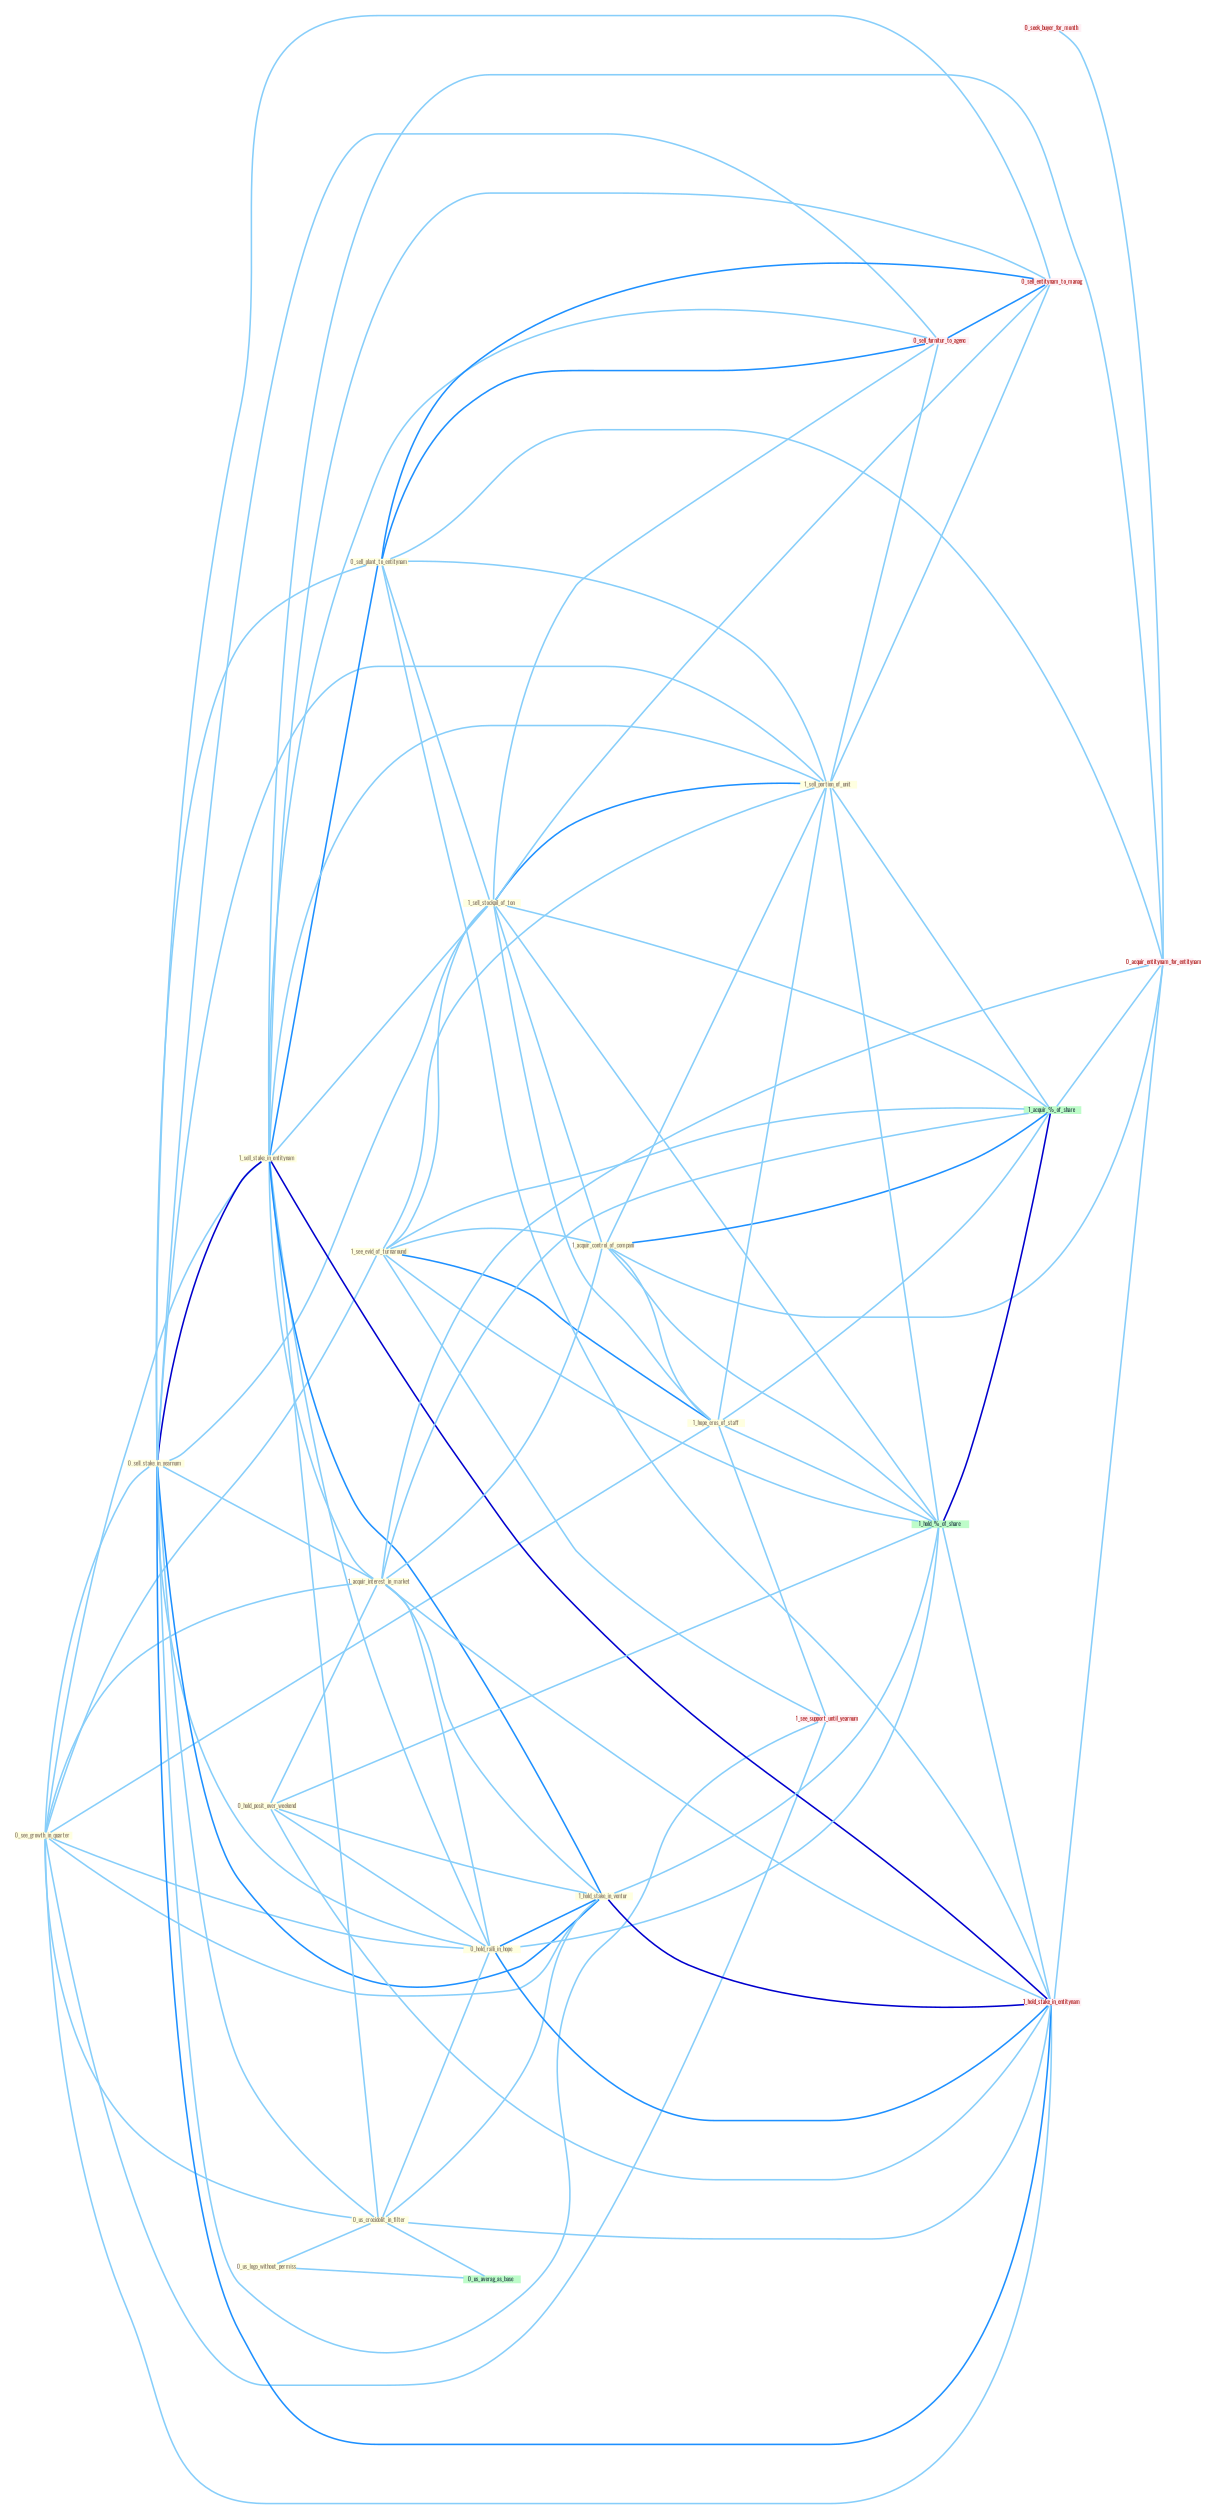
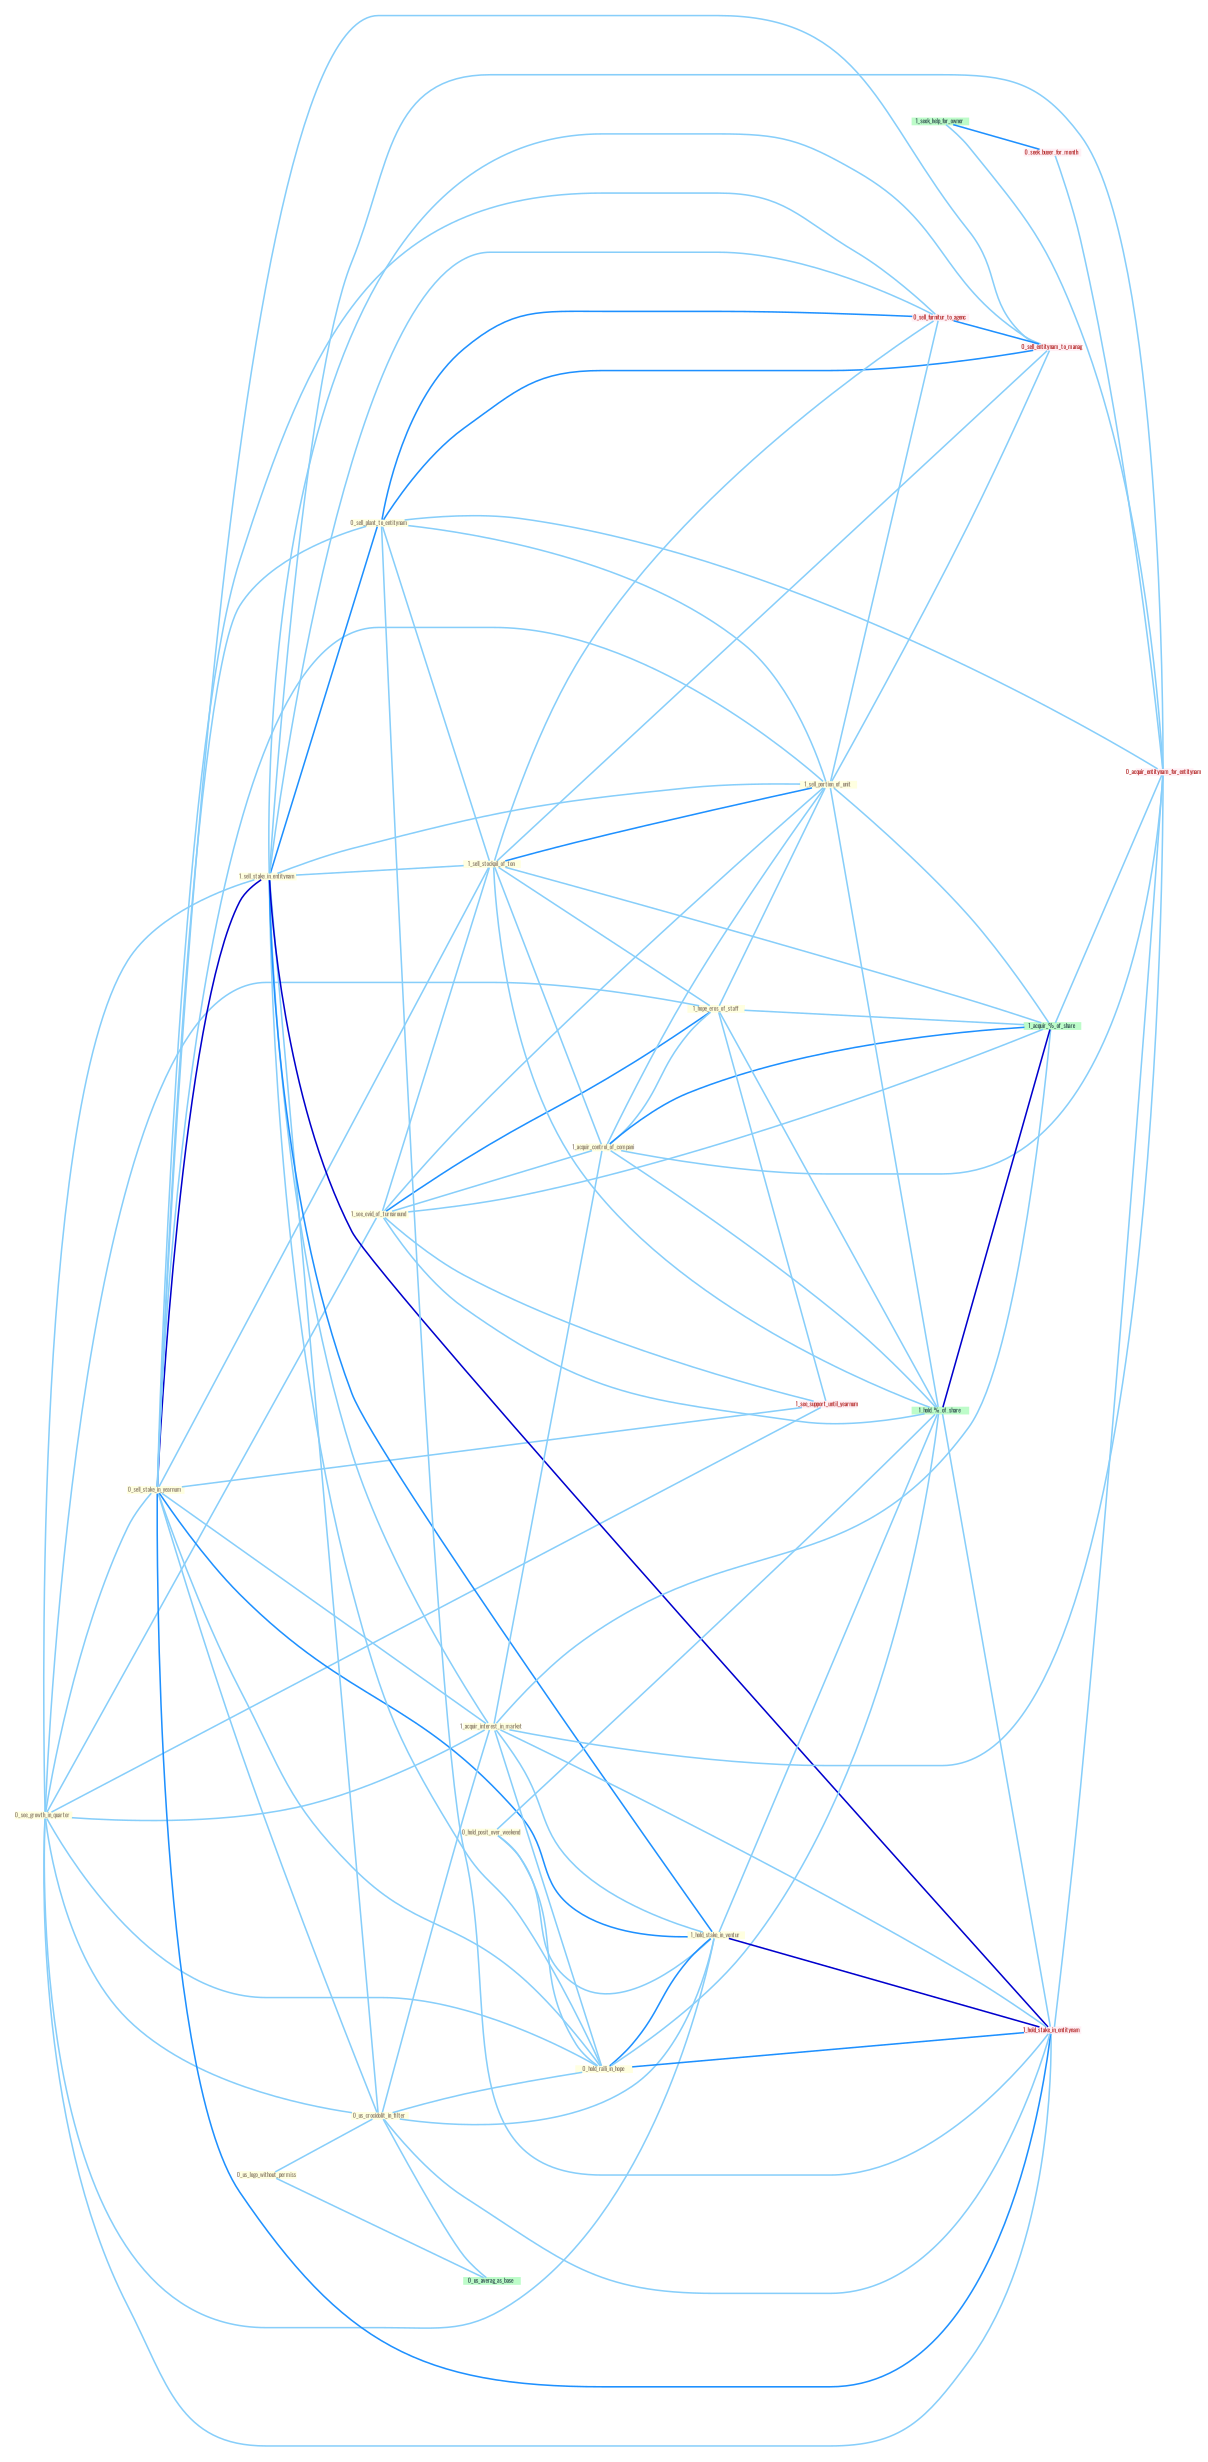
none -> (940, 121)
(316, 1710) -> (437, 1911)
(618, 2162) -> none
